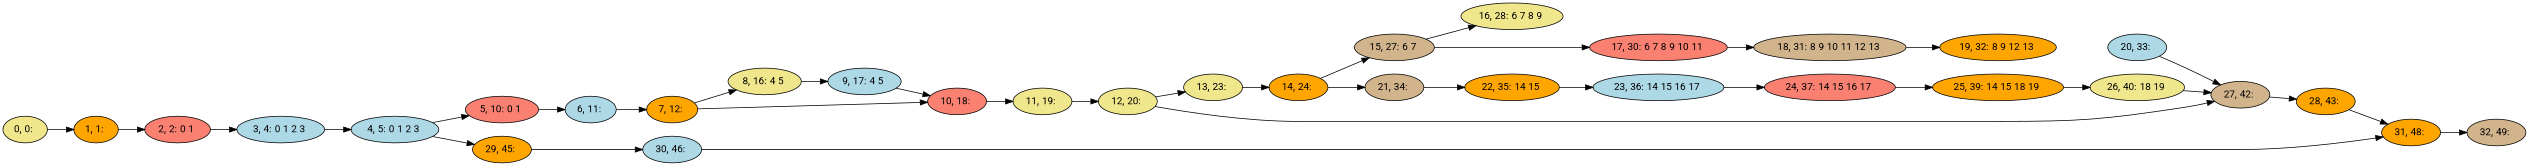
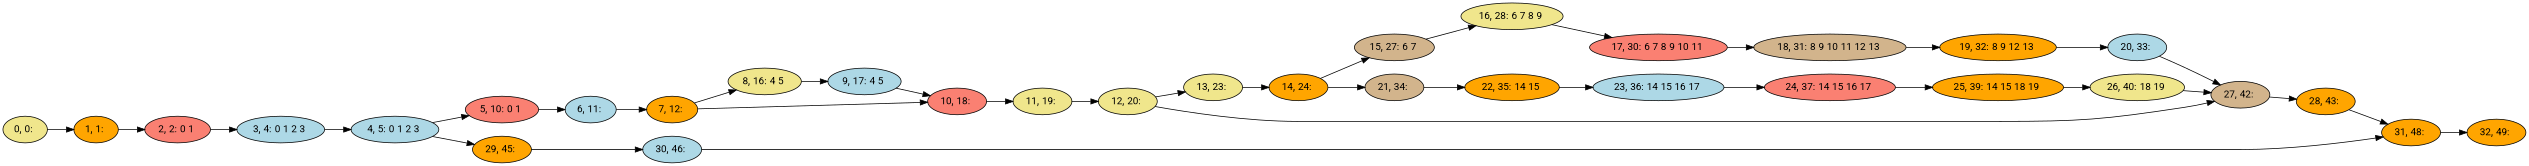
(1508, 47) -> (1578, 30)
none -> (2078, 47)
(2496, 133) -> (2496, 133)
